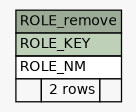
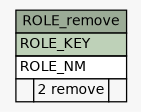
(73, 90) -> (71, 90)
